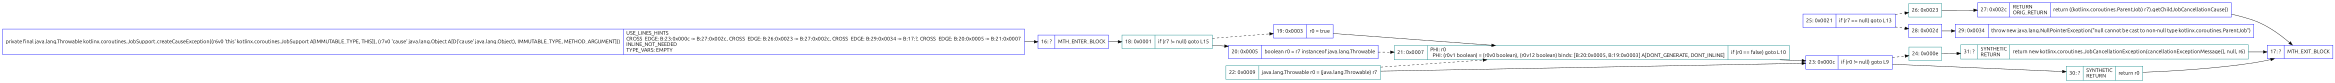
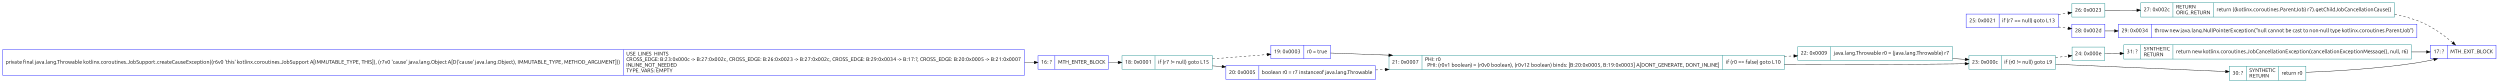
(2104, 10) -> (2268, 10)
(2263, 24) -> (2426, 24)
(1849, 62) -> (2012, 62)
(1432, 64) -> (1789, 56)
